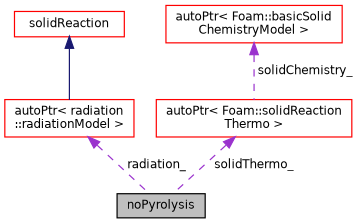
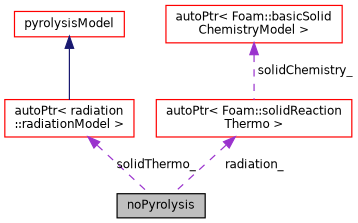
(69, 24) -> (69, 24)
(155, 165) -> (155, 165)
(253, 165) -> (253, 165)
